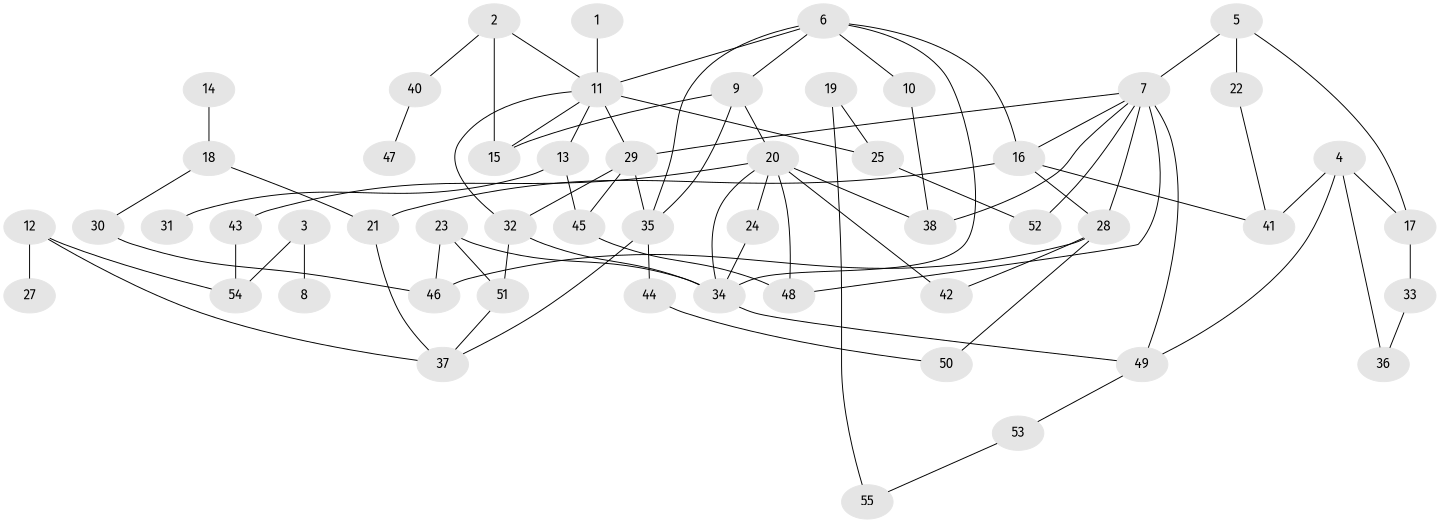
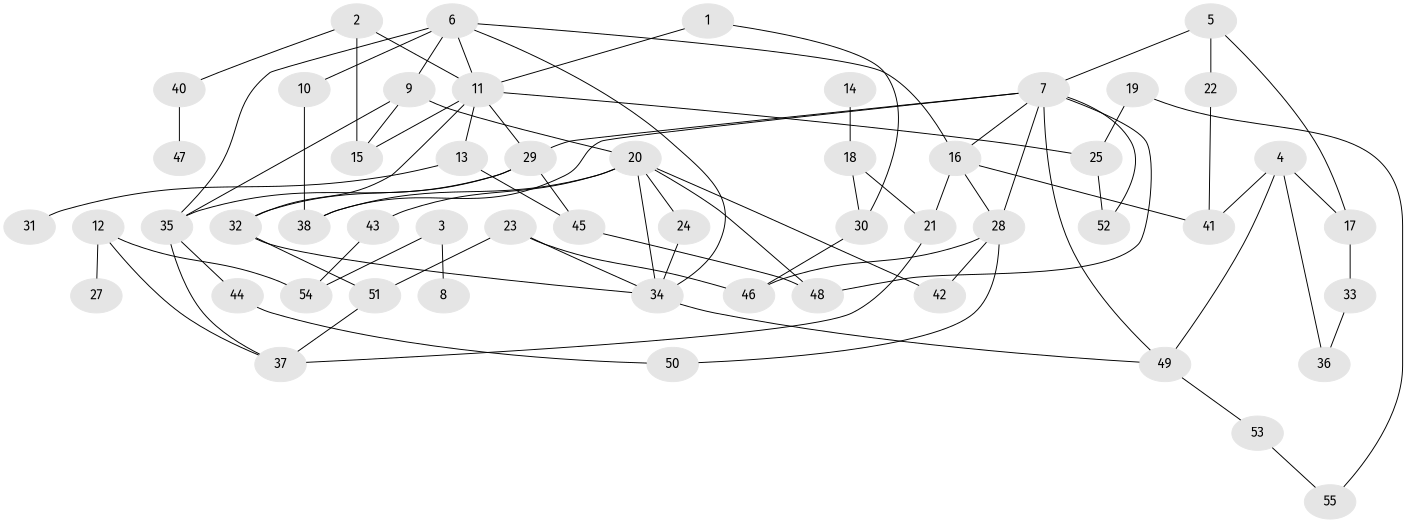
none -> (866, 60)
